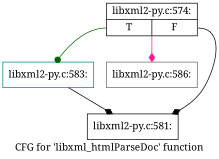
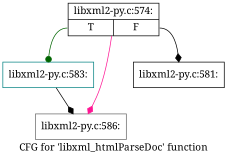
(87, 99) -> (62, 97)
